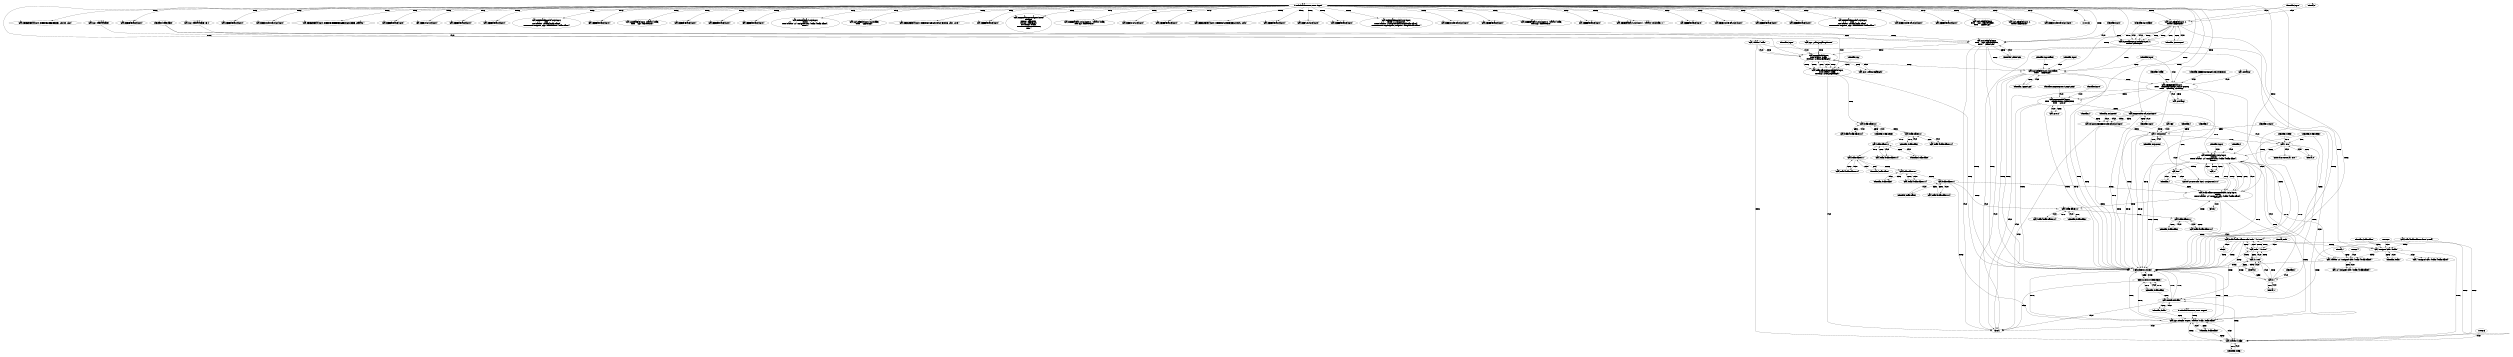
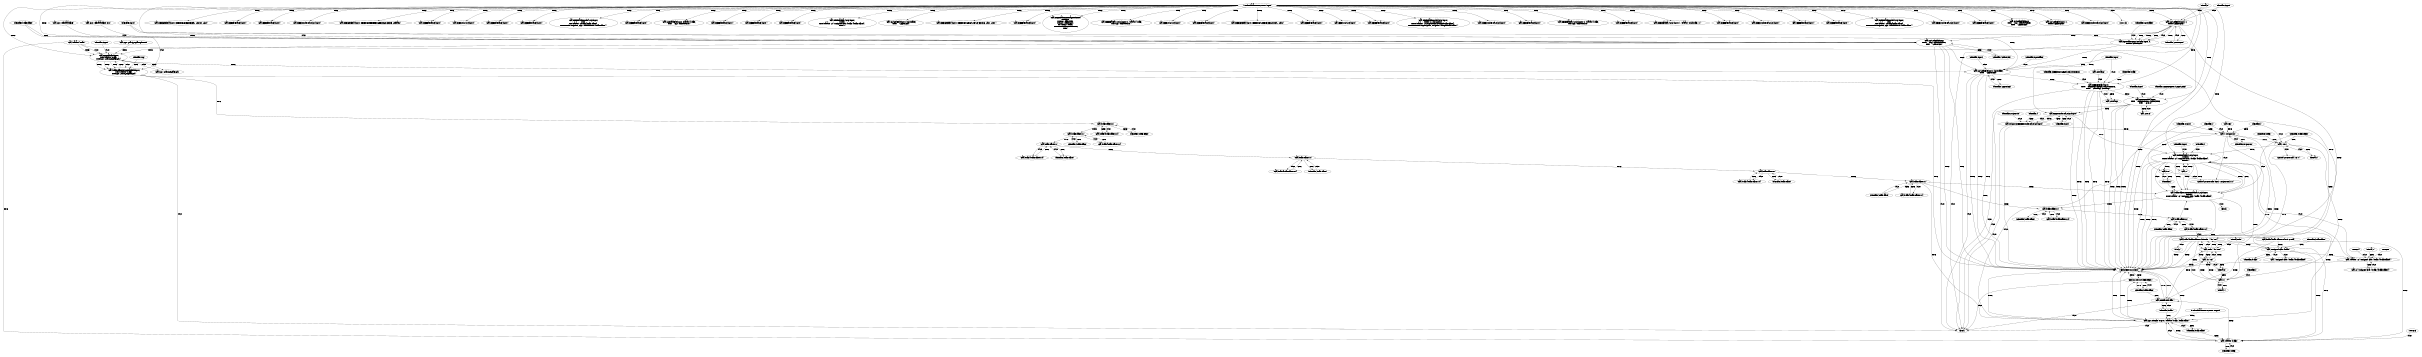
(2386, 244) -> (2378, 254)
